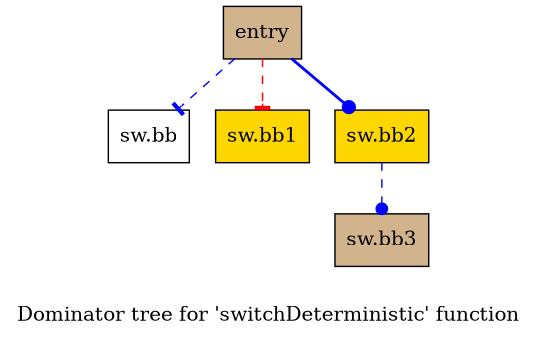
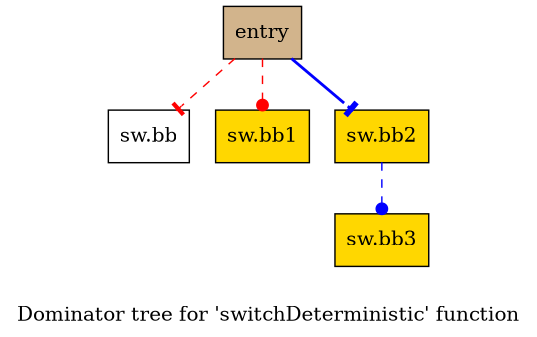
(262, 81) -> (262, 81)
(318, 81) -> (318, 81)
(208, 82) -> (208, 82)
(382, 240) -> (382, 240)
